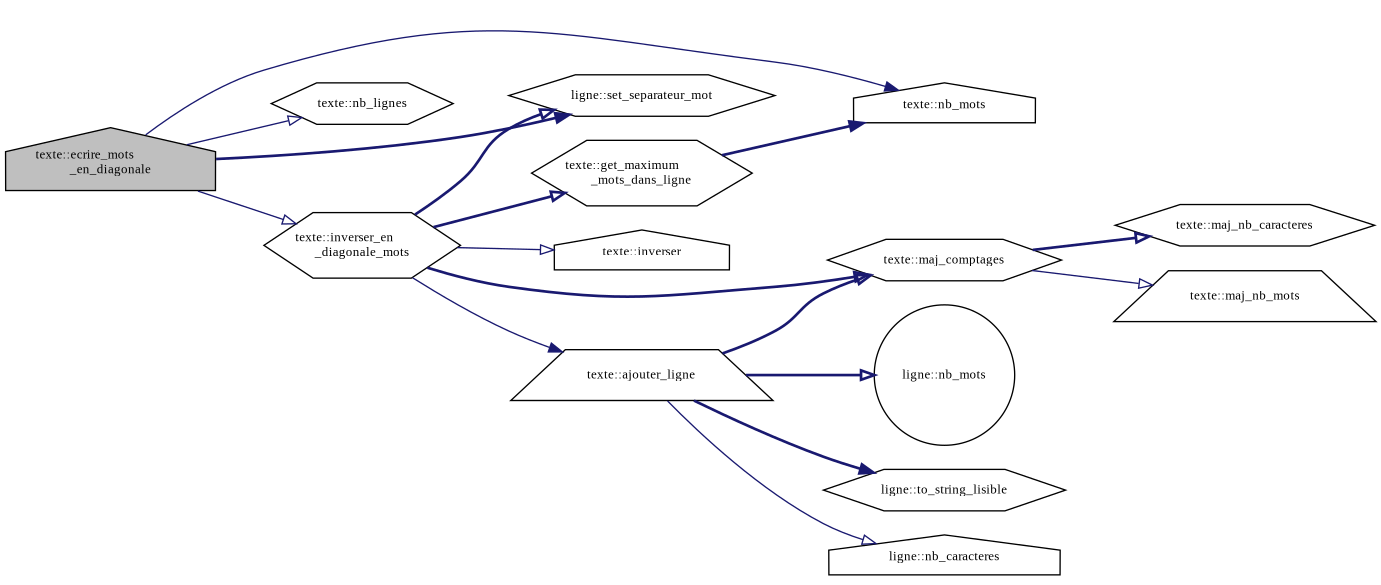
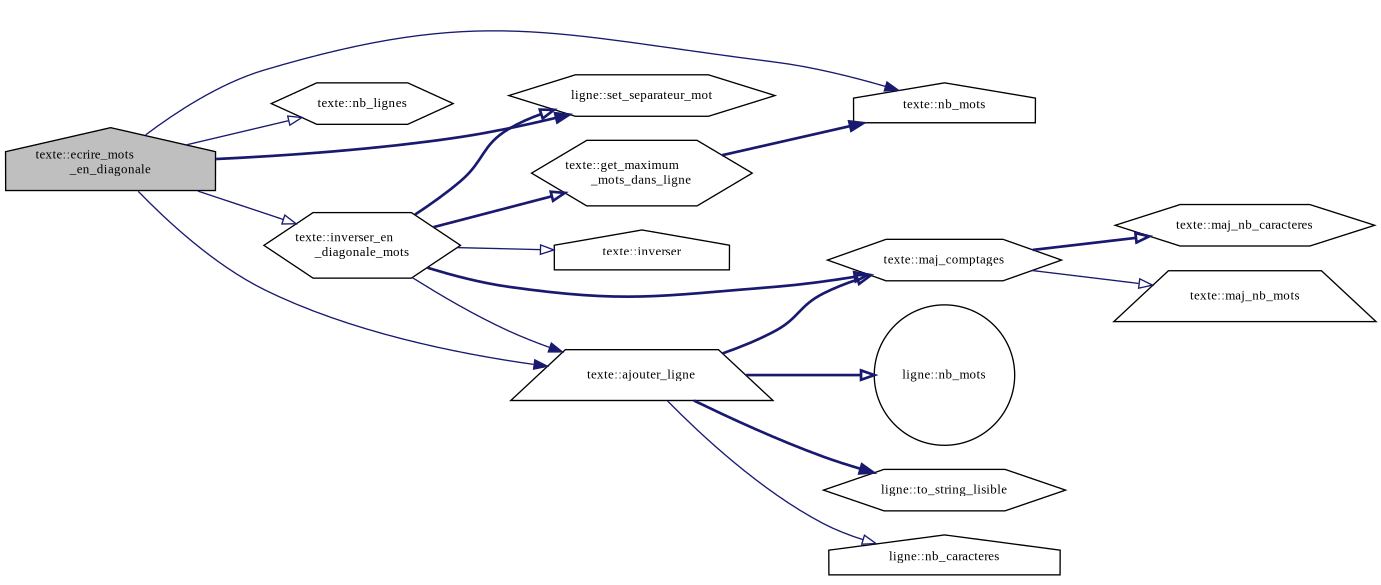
none -> (320, 313)
